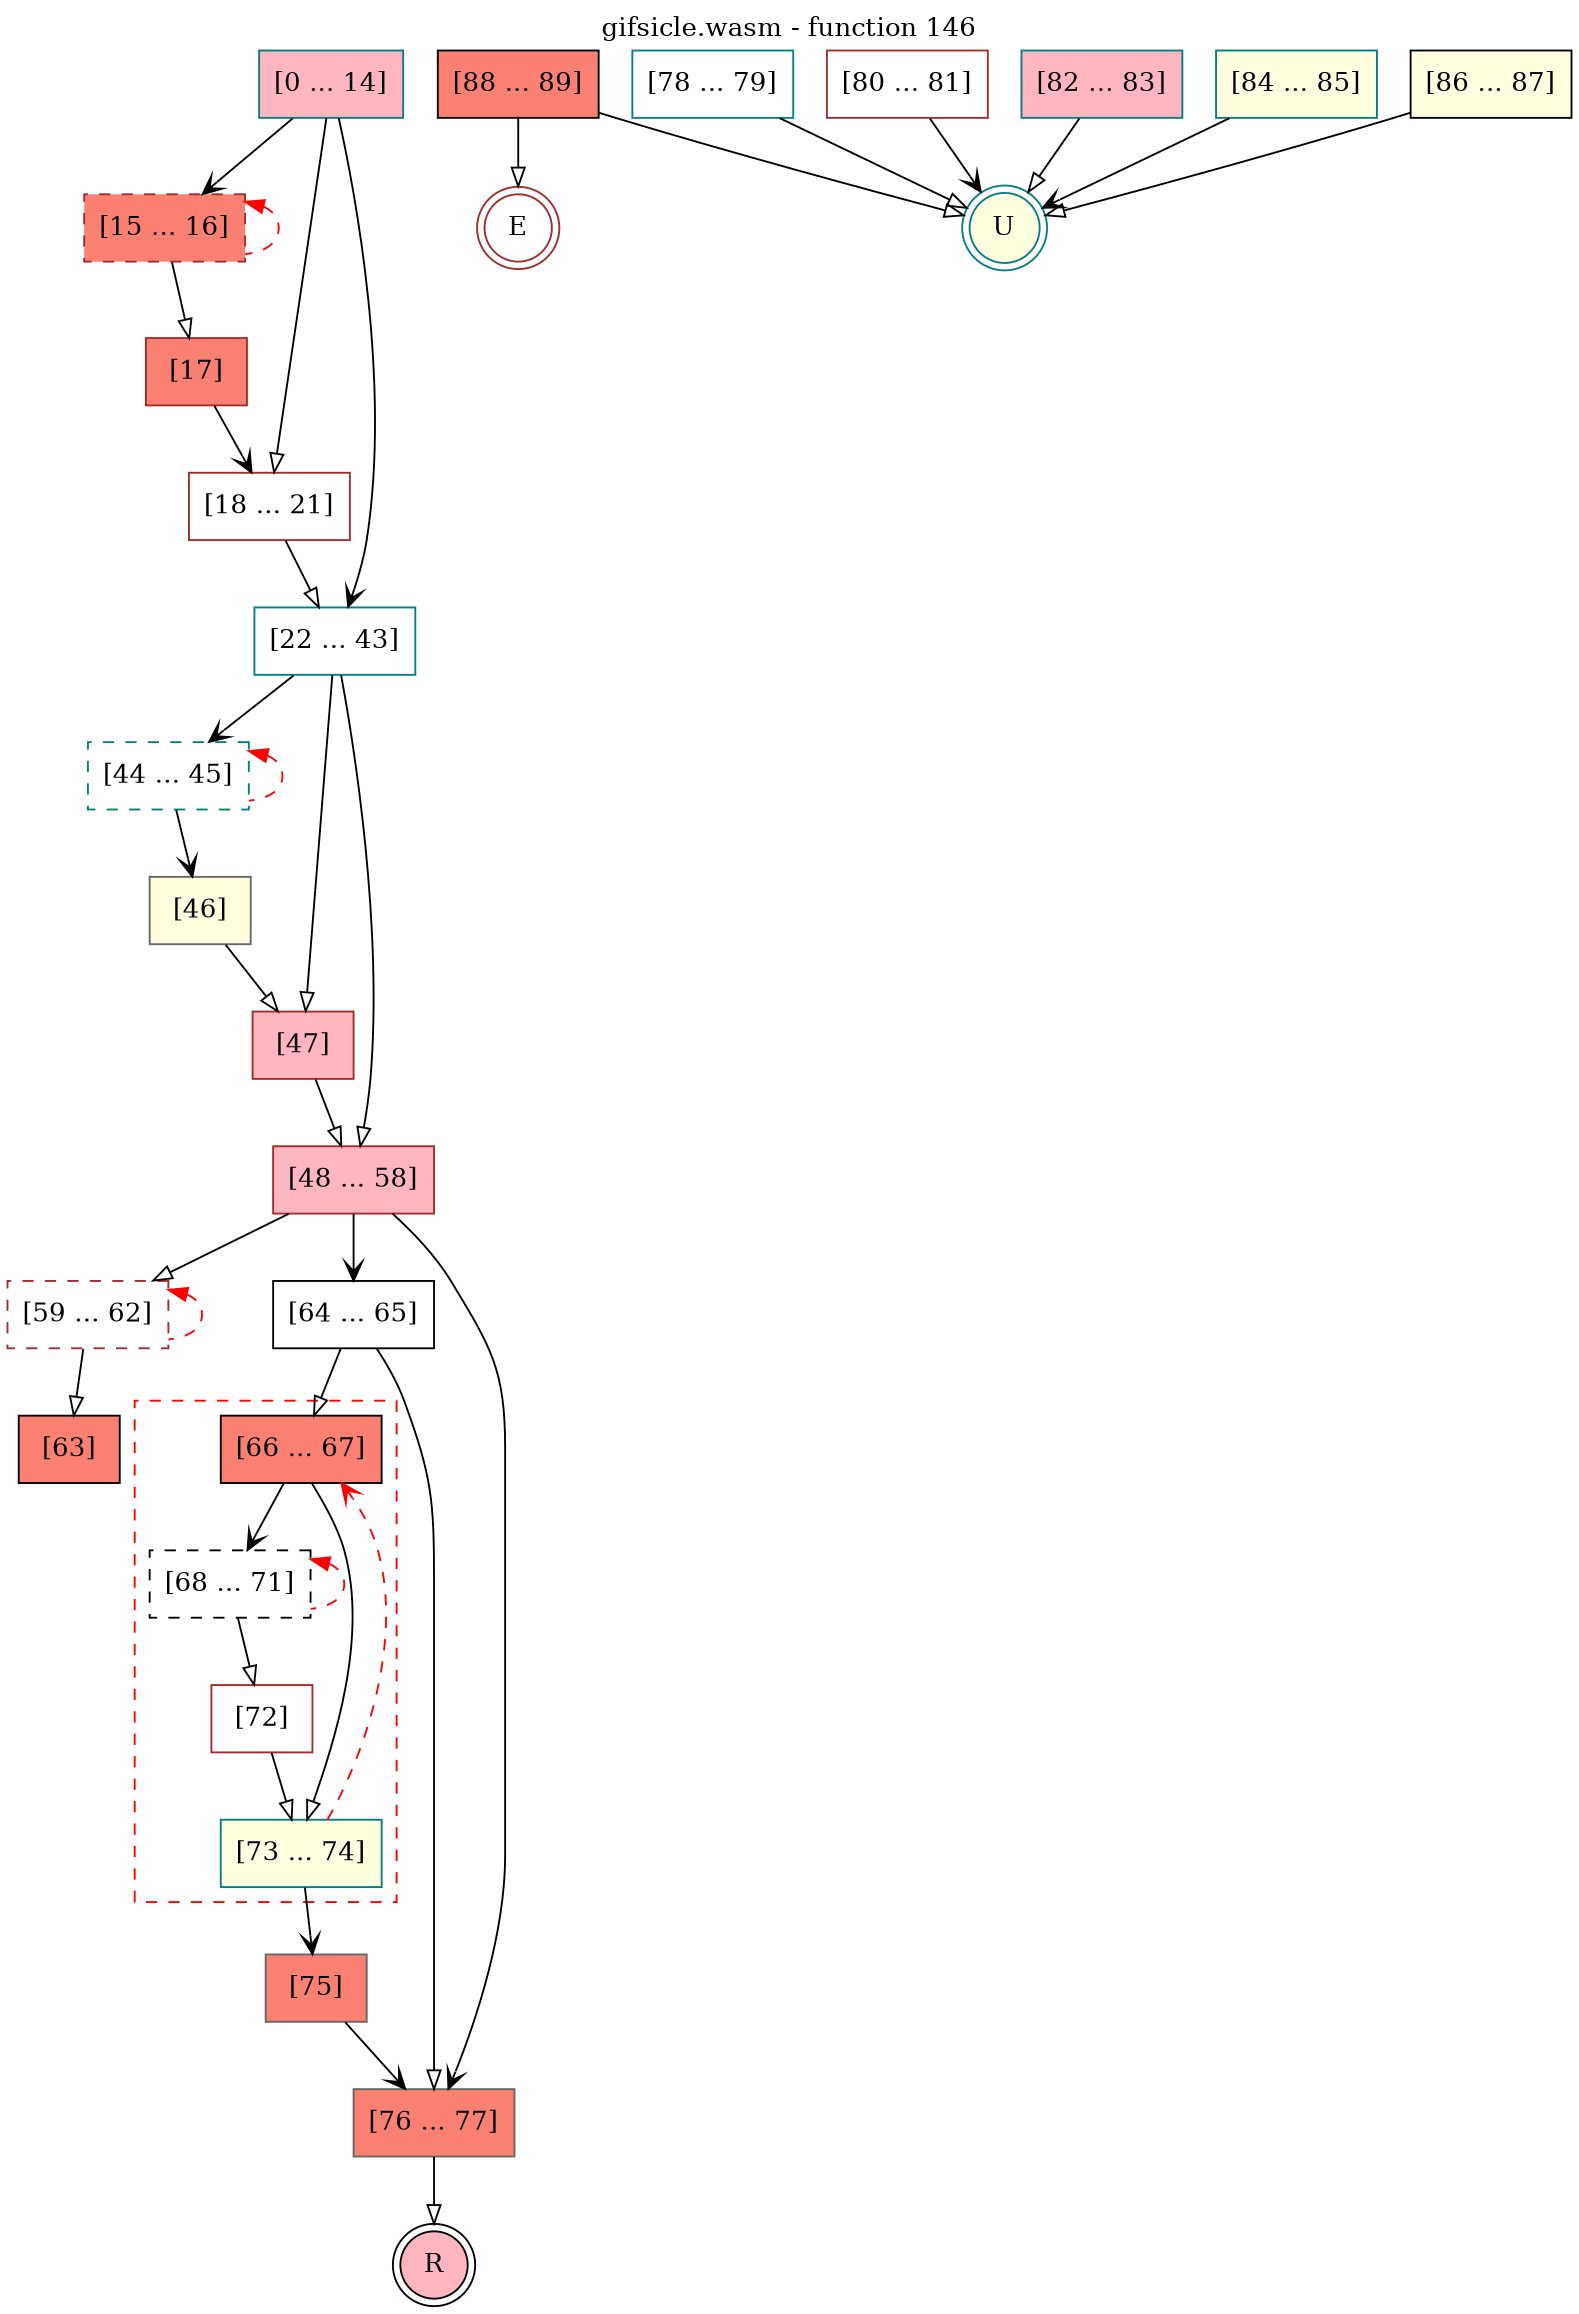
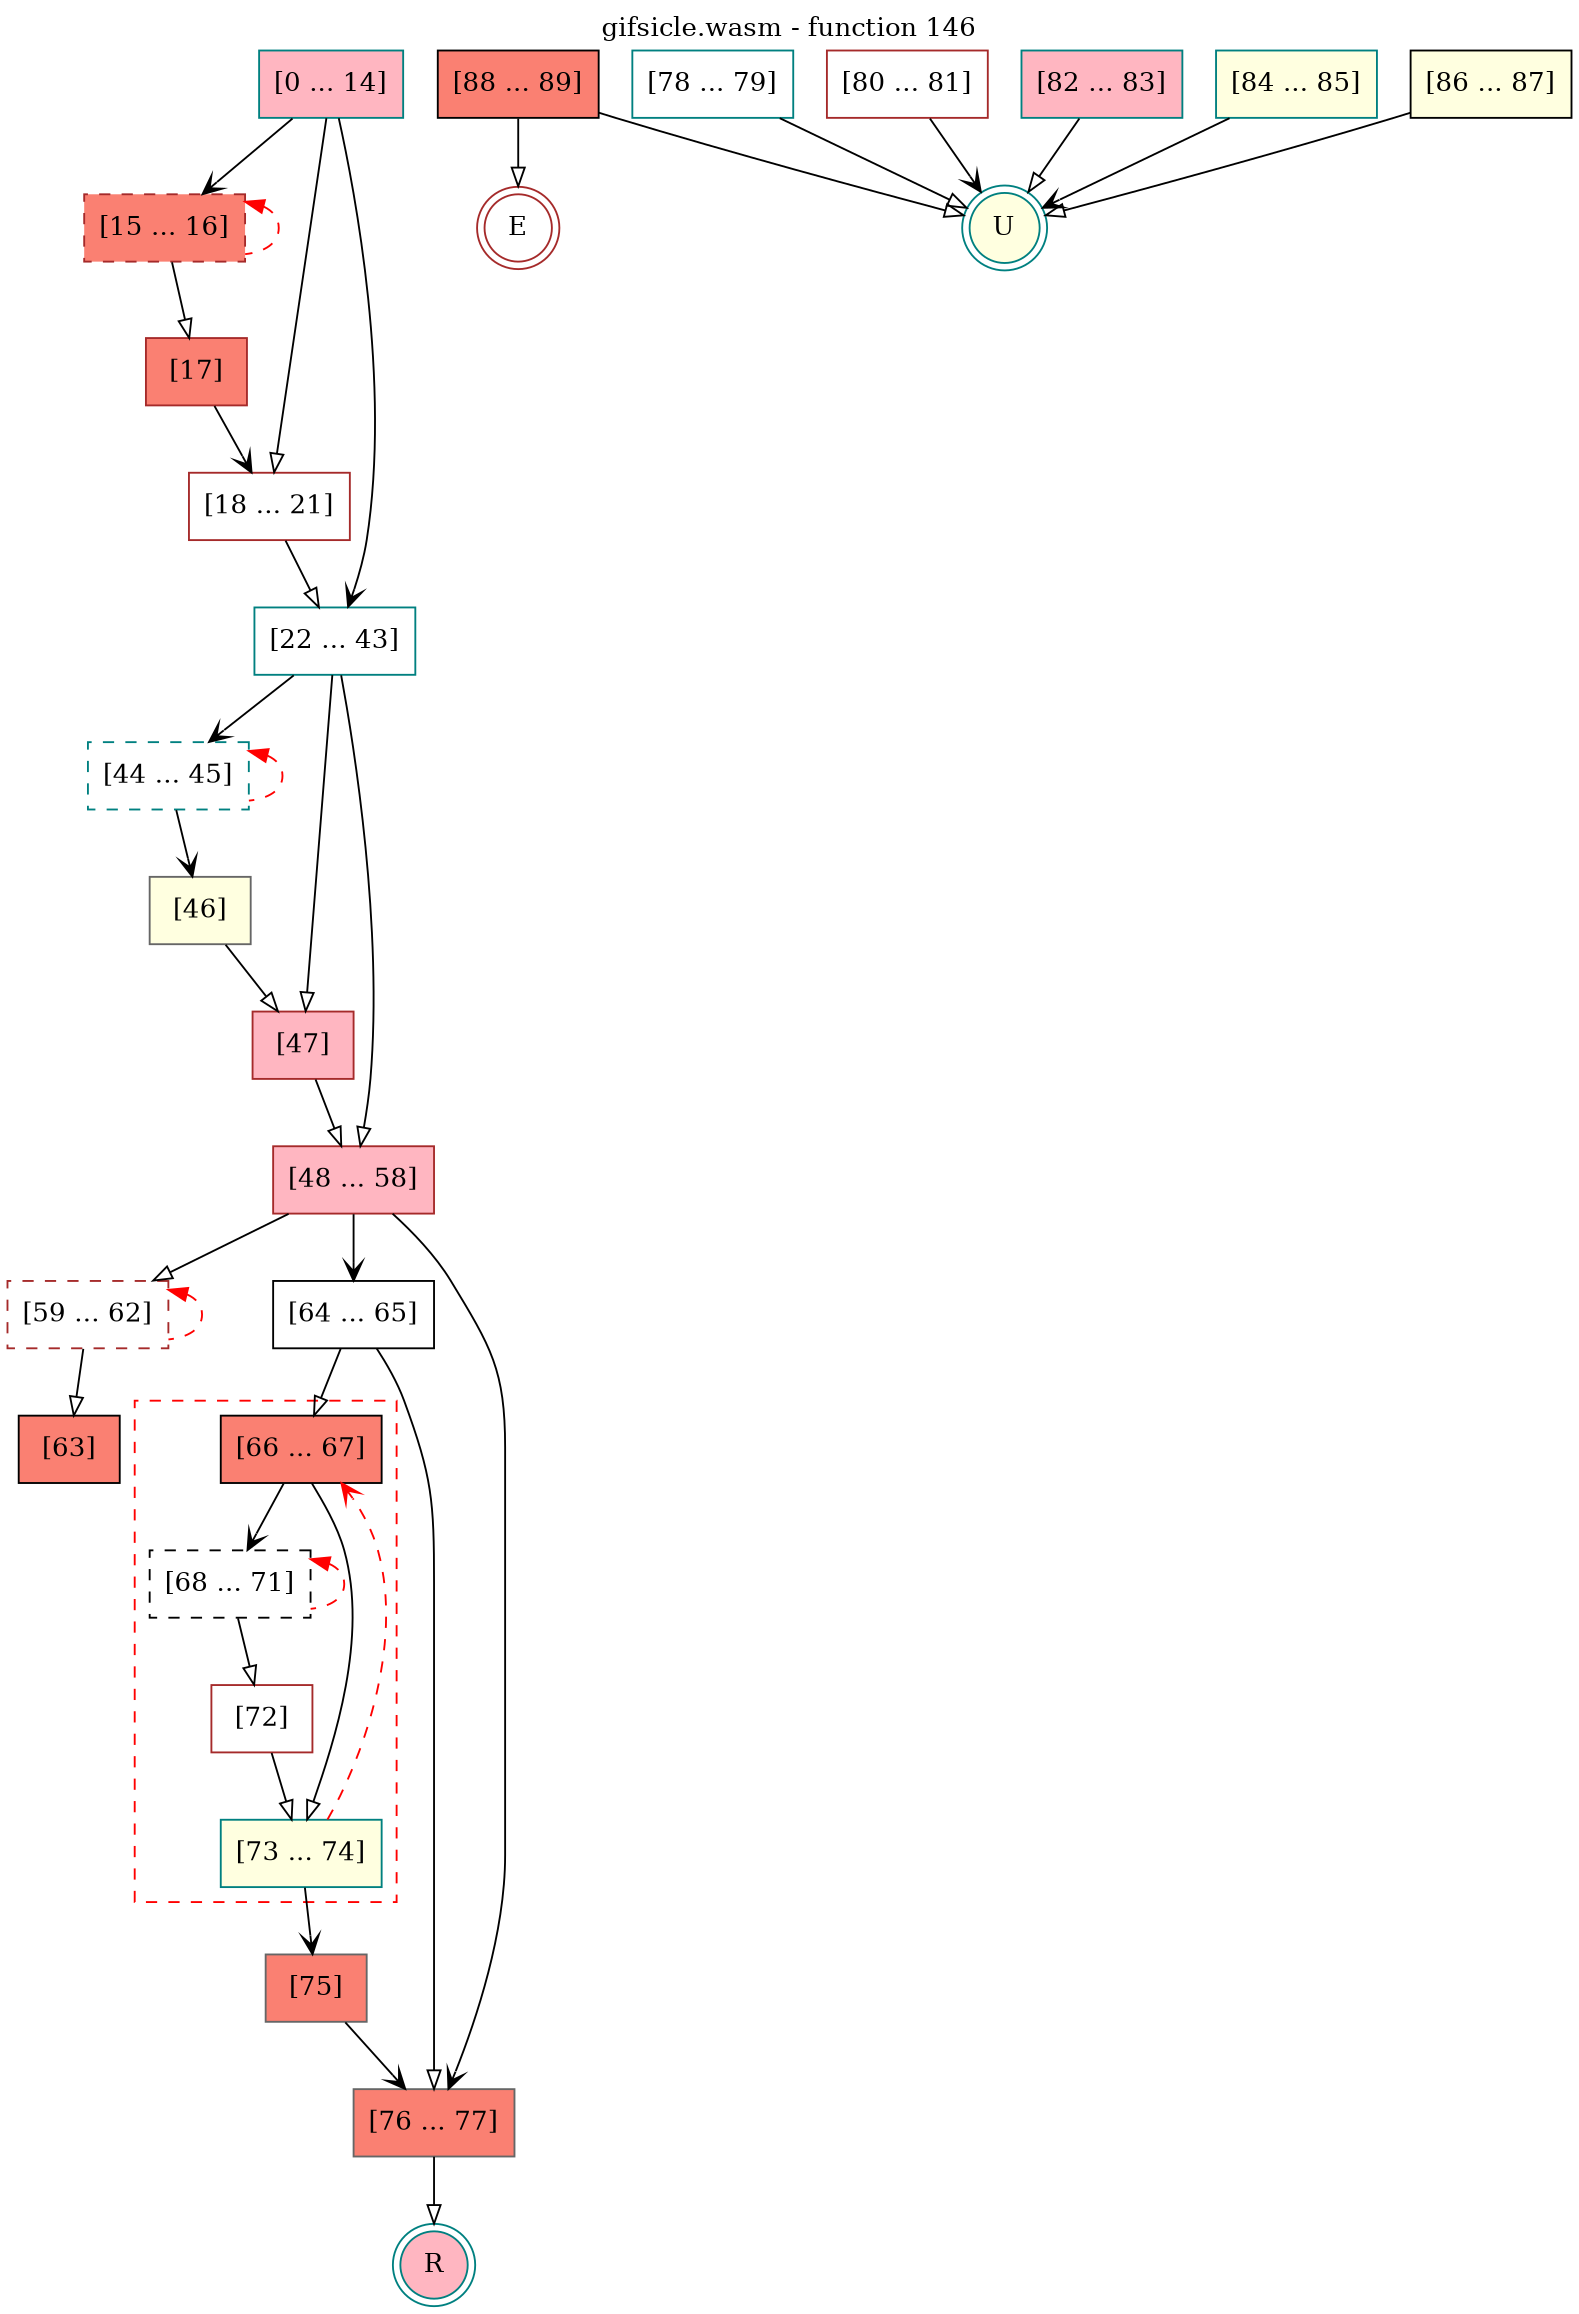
(434, 2265) -> (434, 2265)
